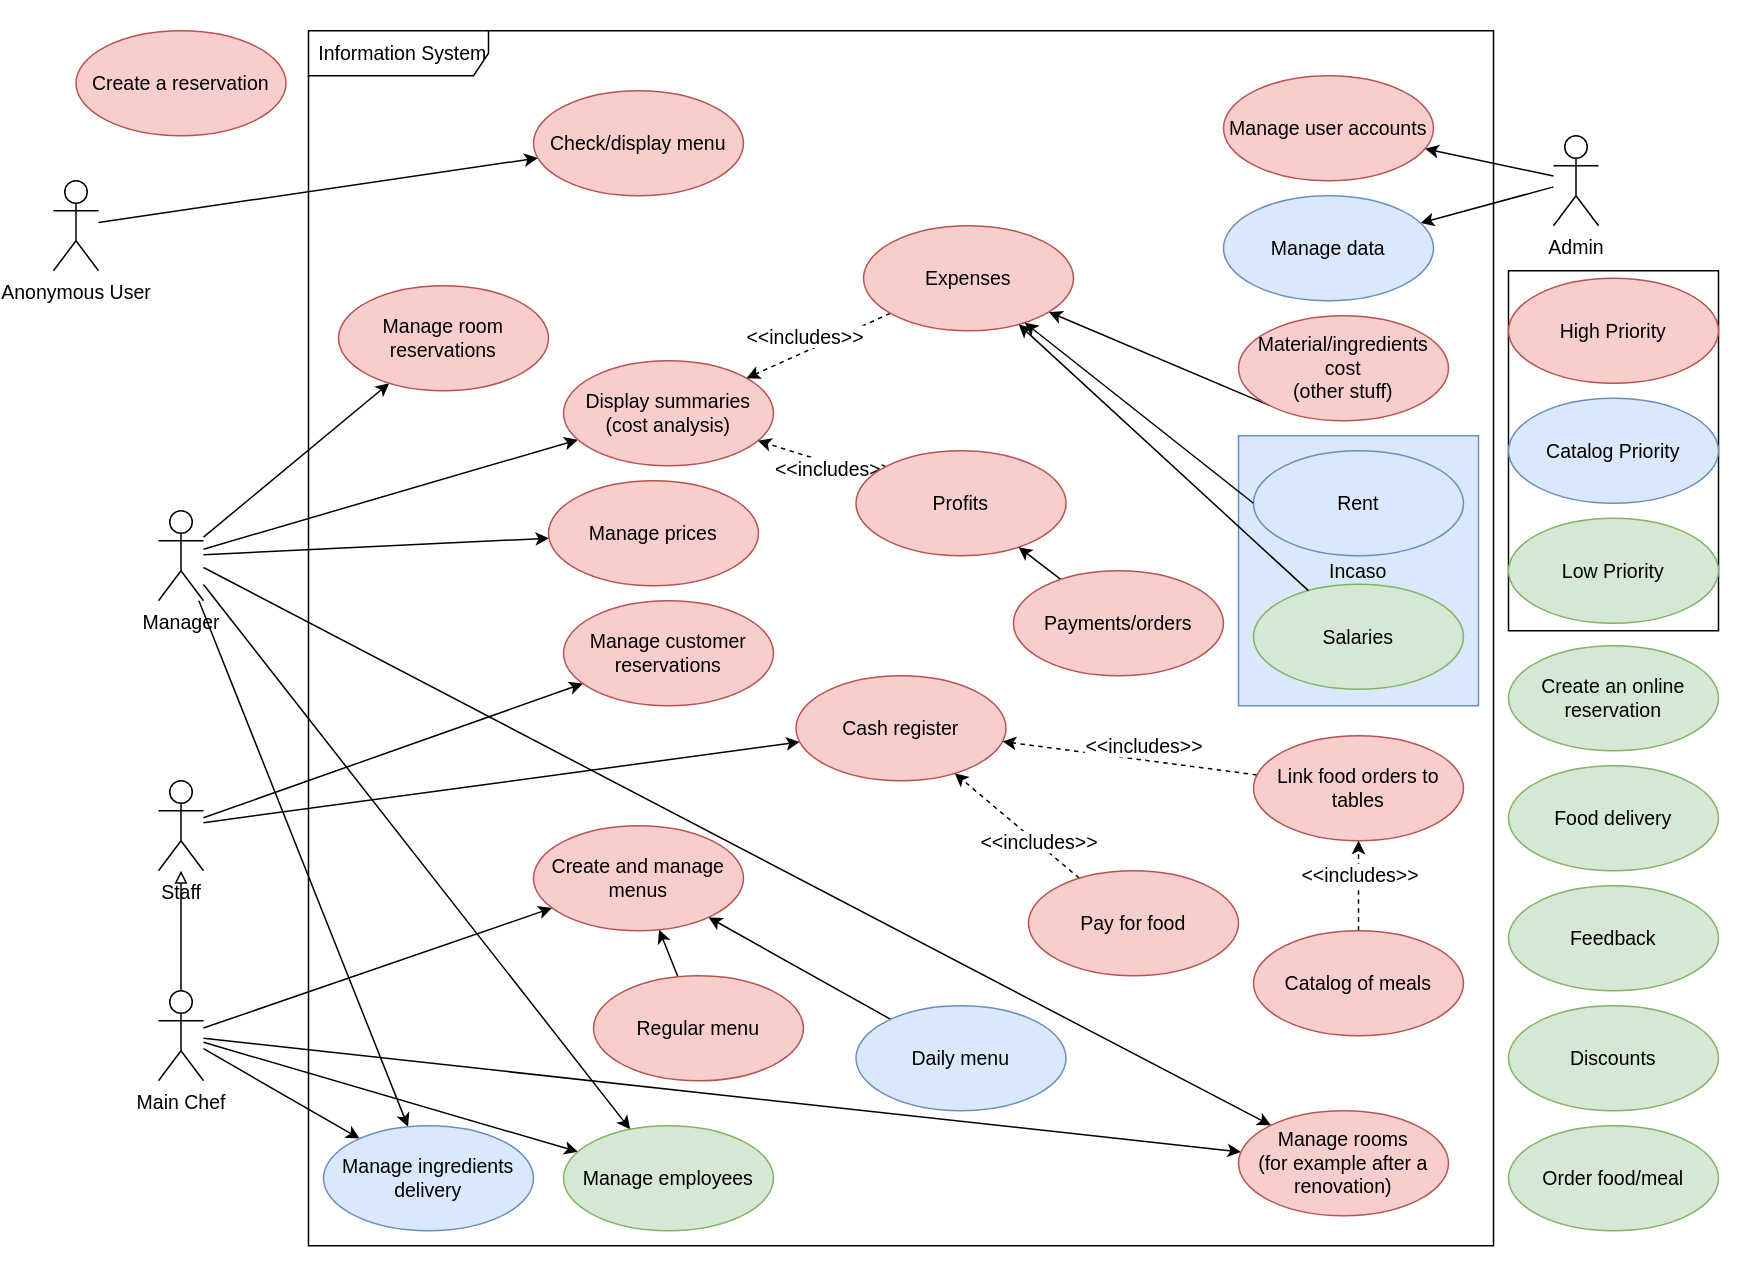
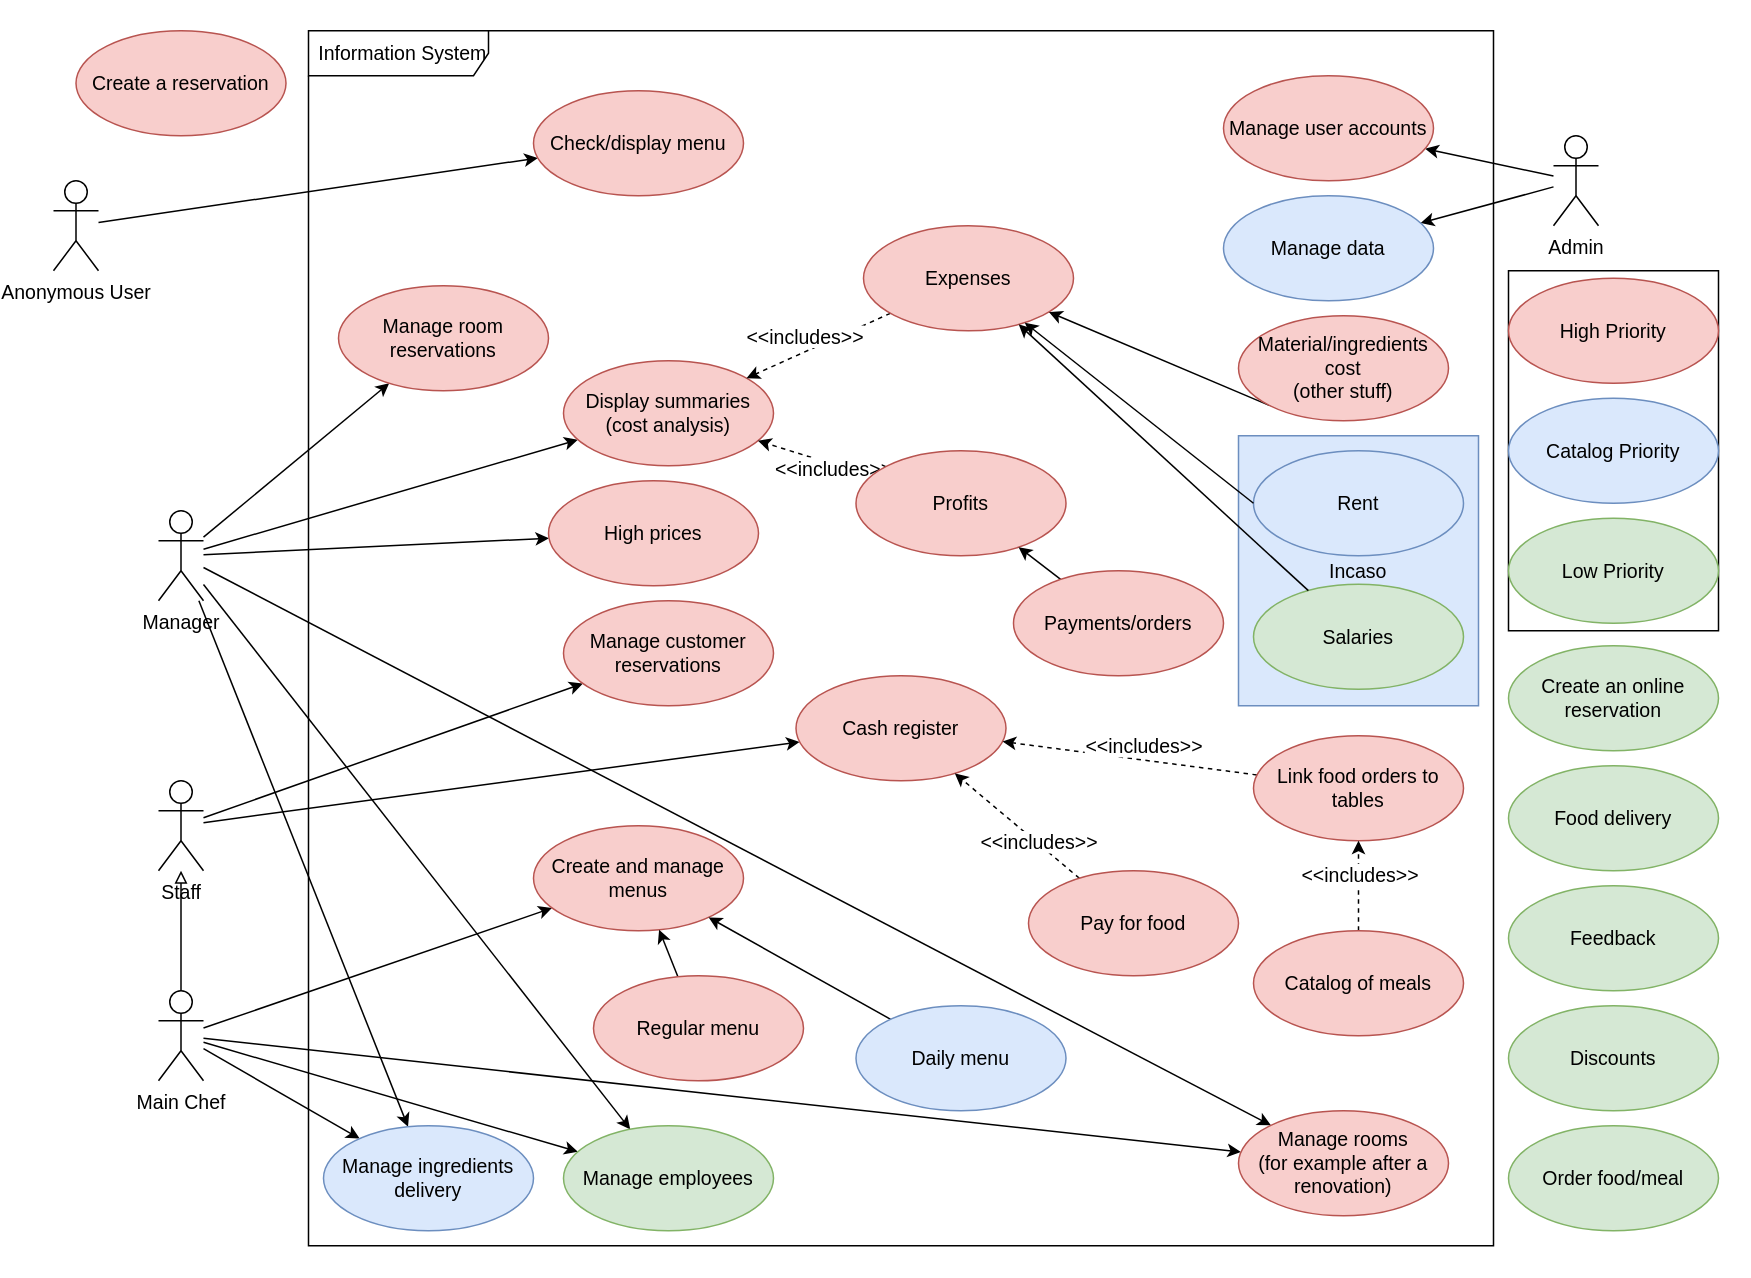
(653, 533) -> (653, 533)
